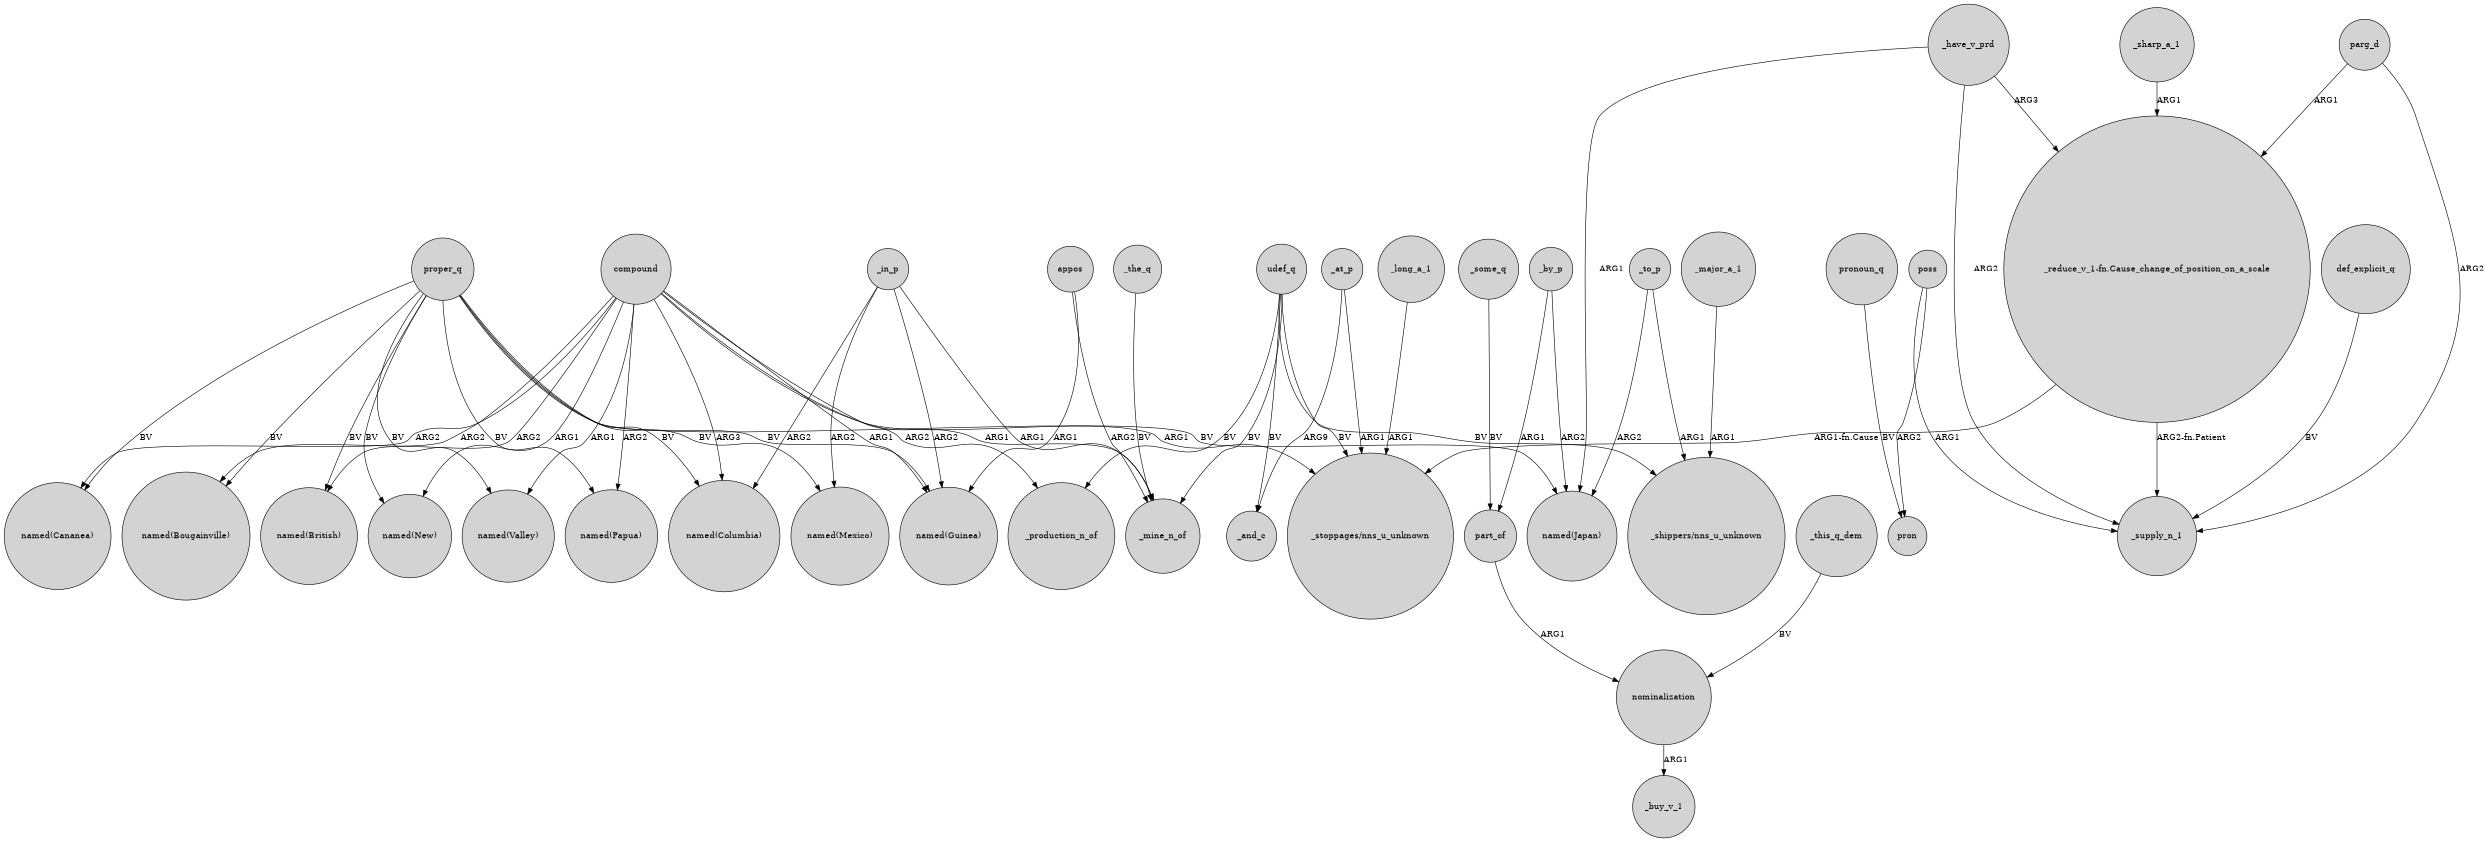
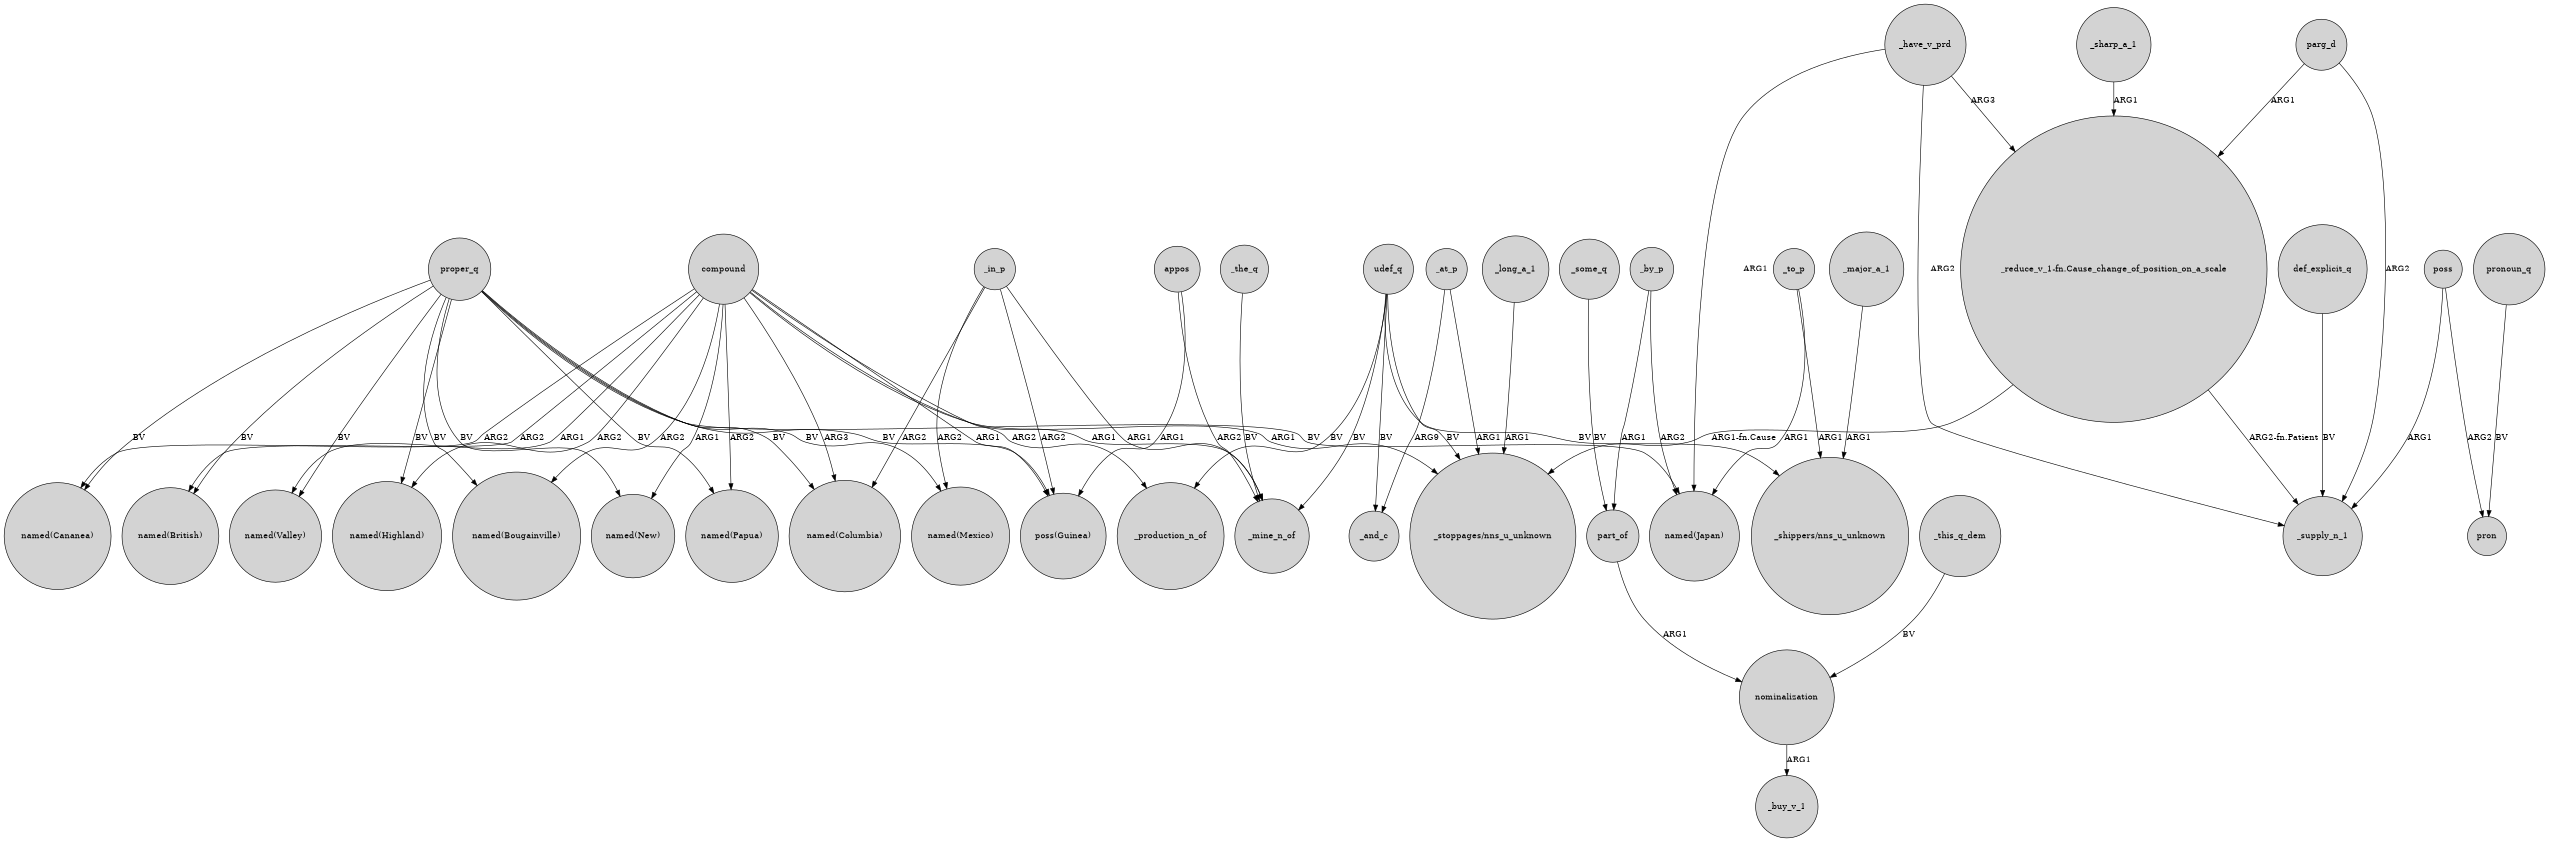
(1630, 438) -> (1797, 438)
none -> (387, 536)
(949, 536) -> (1063, 536)
